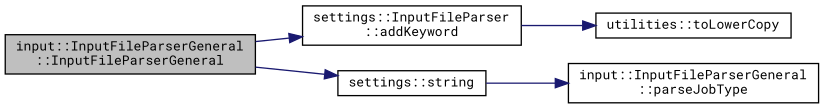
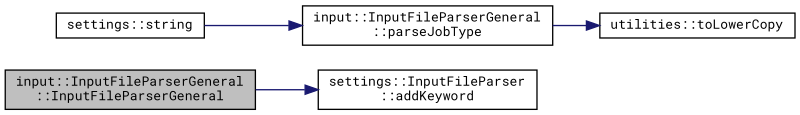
(552, 26) -> (569, 26)
(290, 71) -> none
